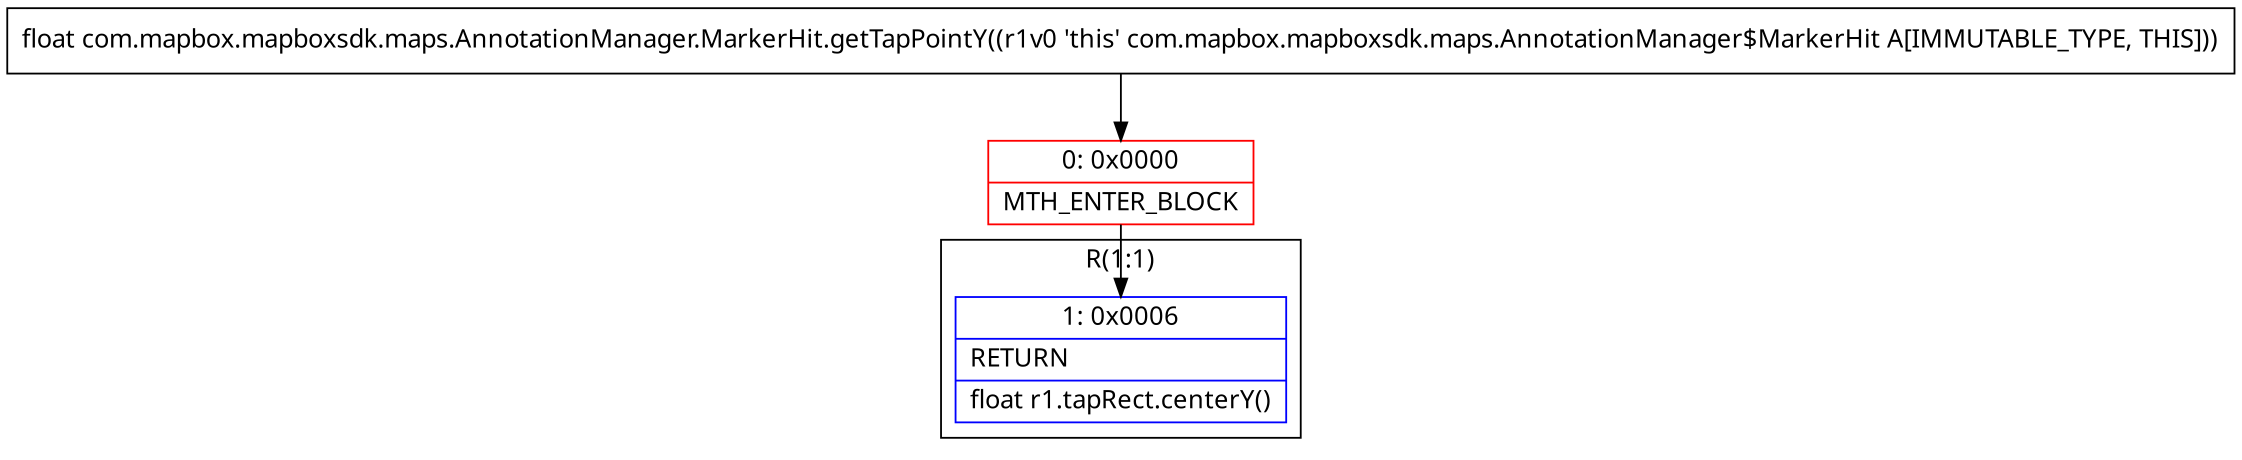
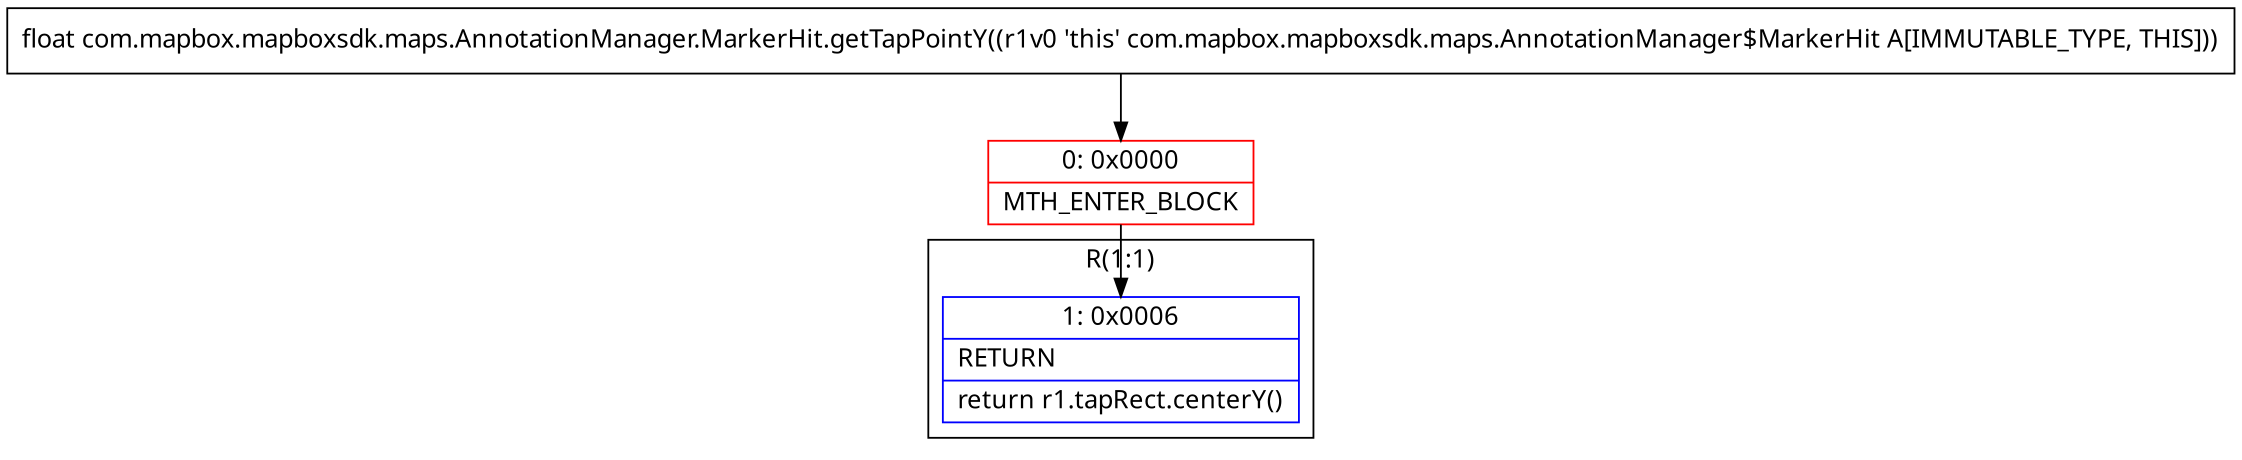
(1121, 401) -> (1121, 401)
